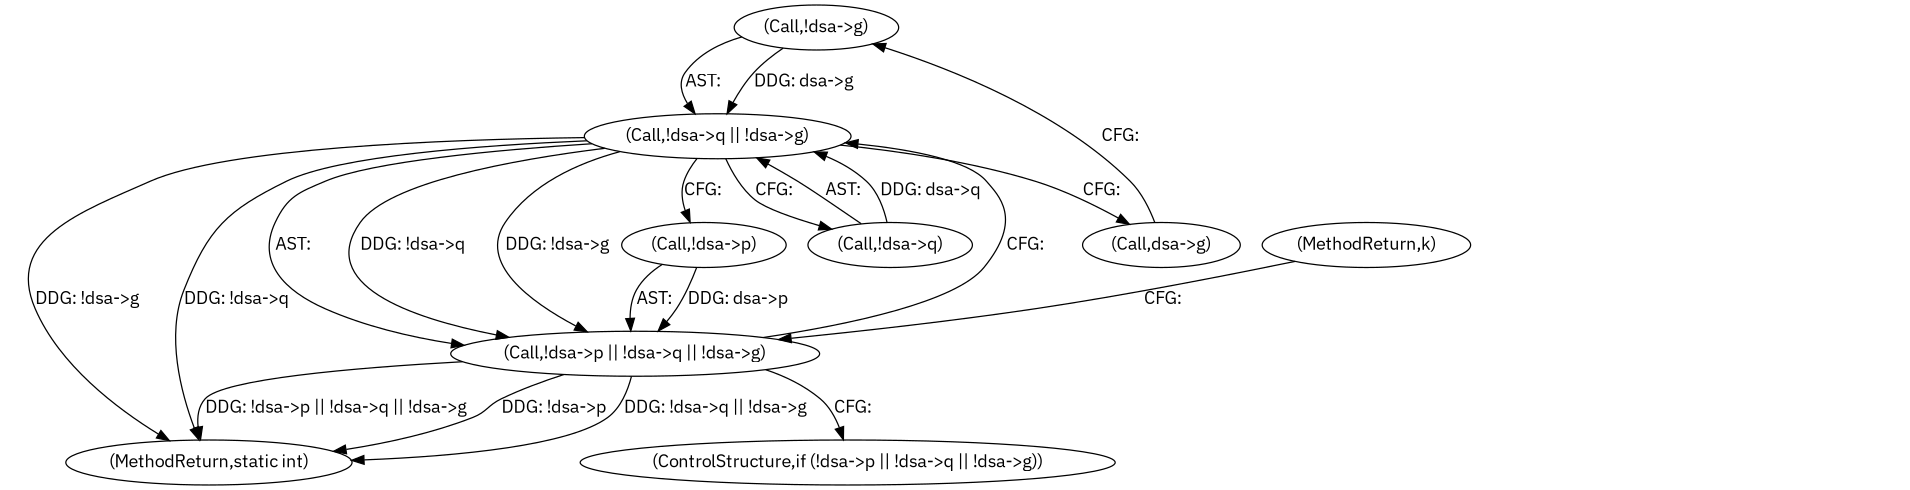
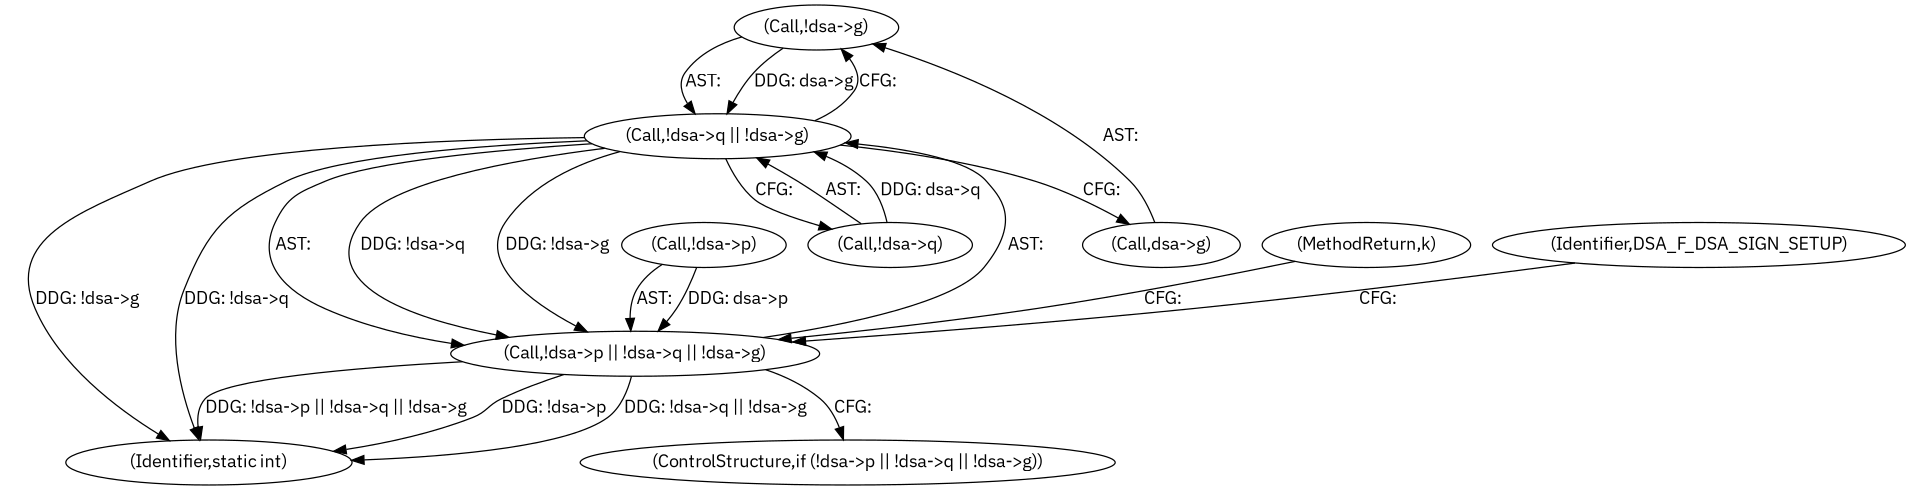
(1123, 136) -> (1123, 136)
(683, 183) -> (849, 97)
(1028, 245) -> (1028, 245)
none -> (1699, 245)
(209, 462) -> (209, 462)
